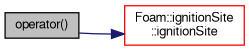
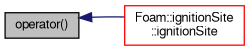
(95, 34) -> (108, 17)
